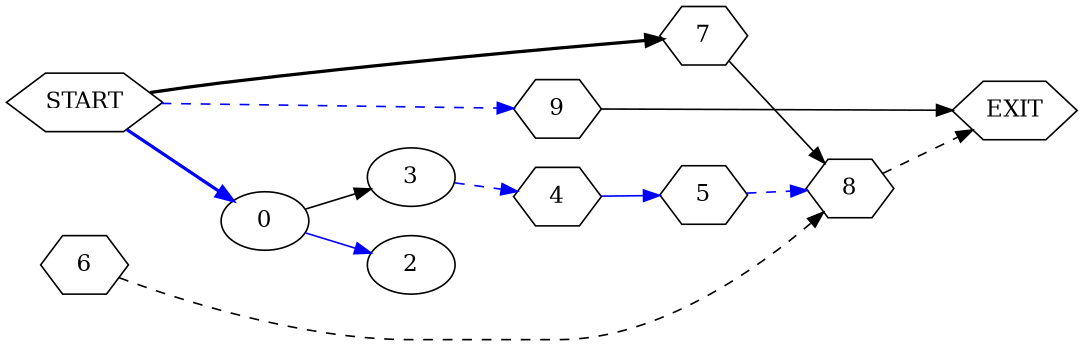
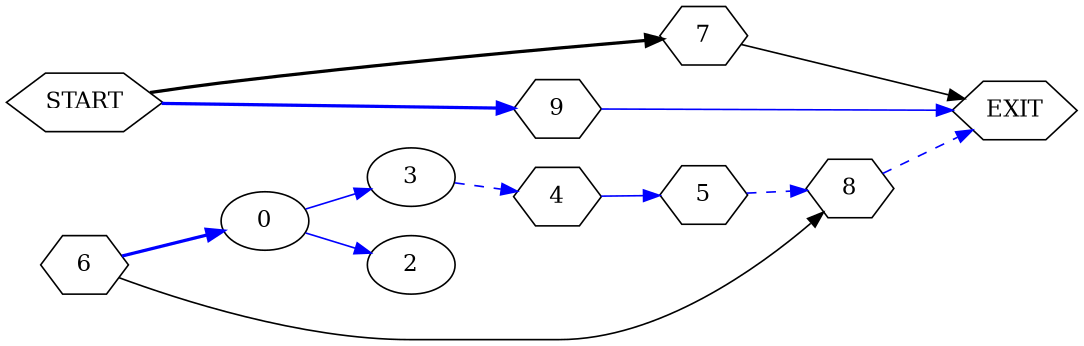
(765, 99) -> (845, 70)
(329, 106) -> (329, 106)
(760, 110) -> (769, 110)
(920, 155) -> (920, 155)
(173, 160) -> (164, 246)
(330, 201) -> (330, 201)
(476, 340) -> (476, 340)
